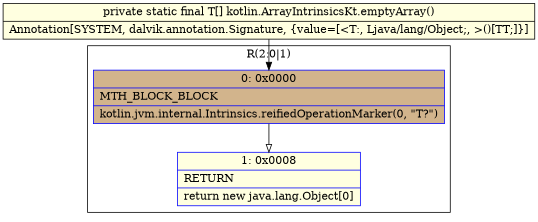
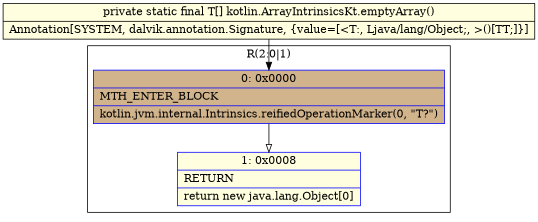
(159, 96) -> (159, 96)
